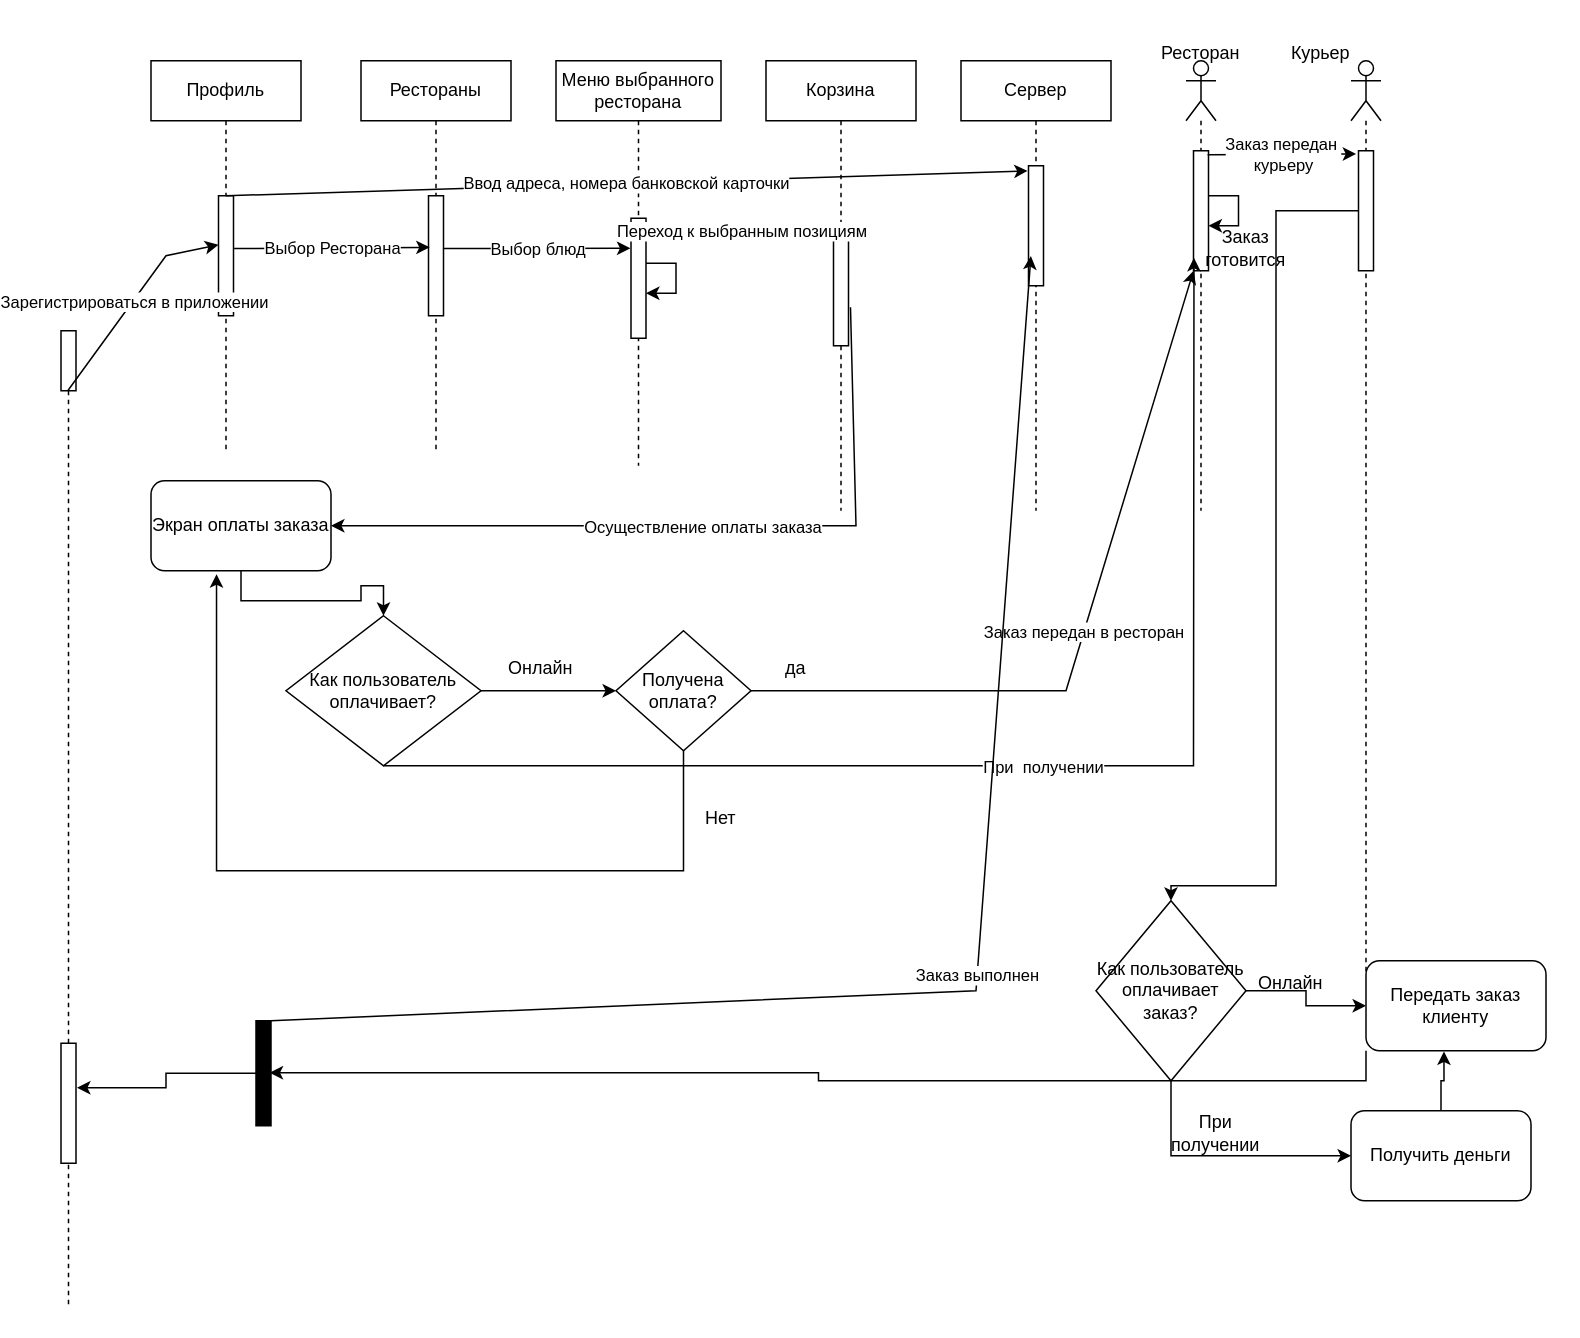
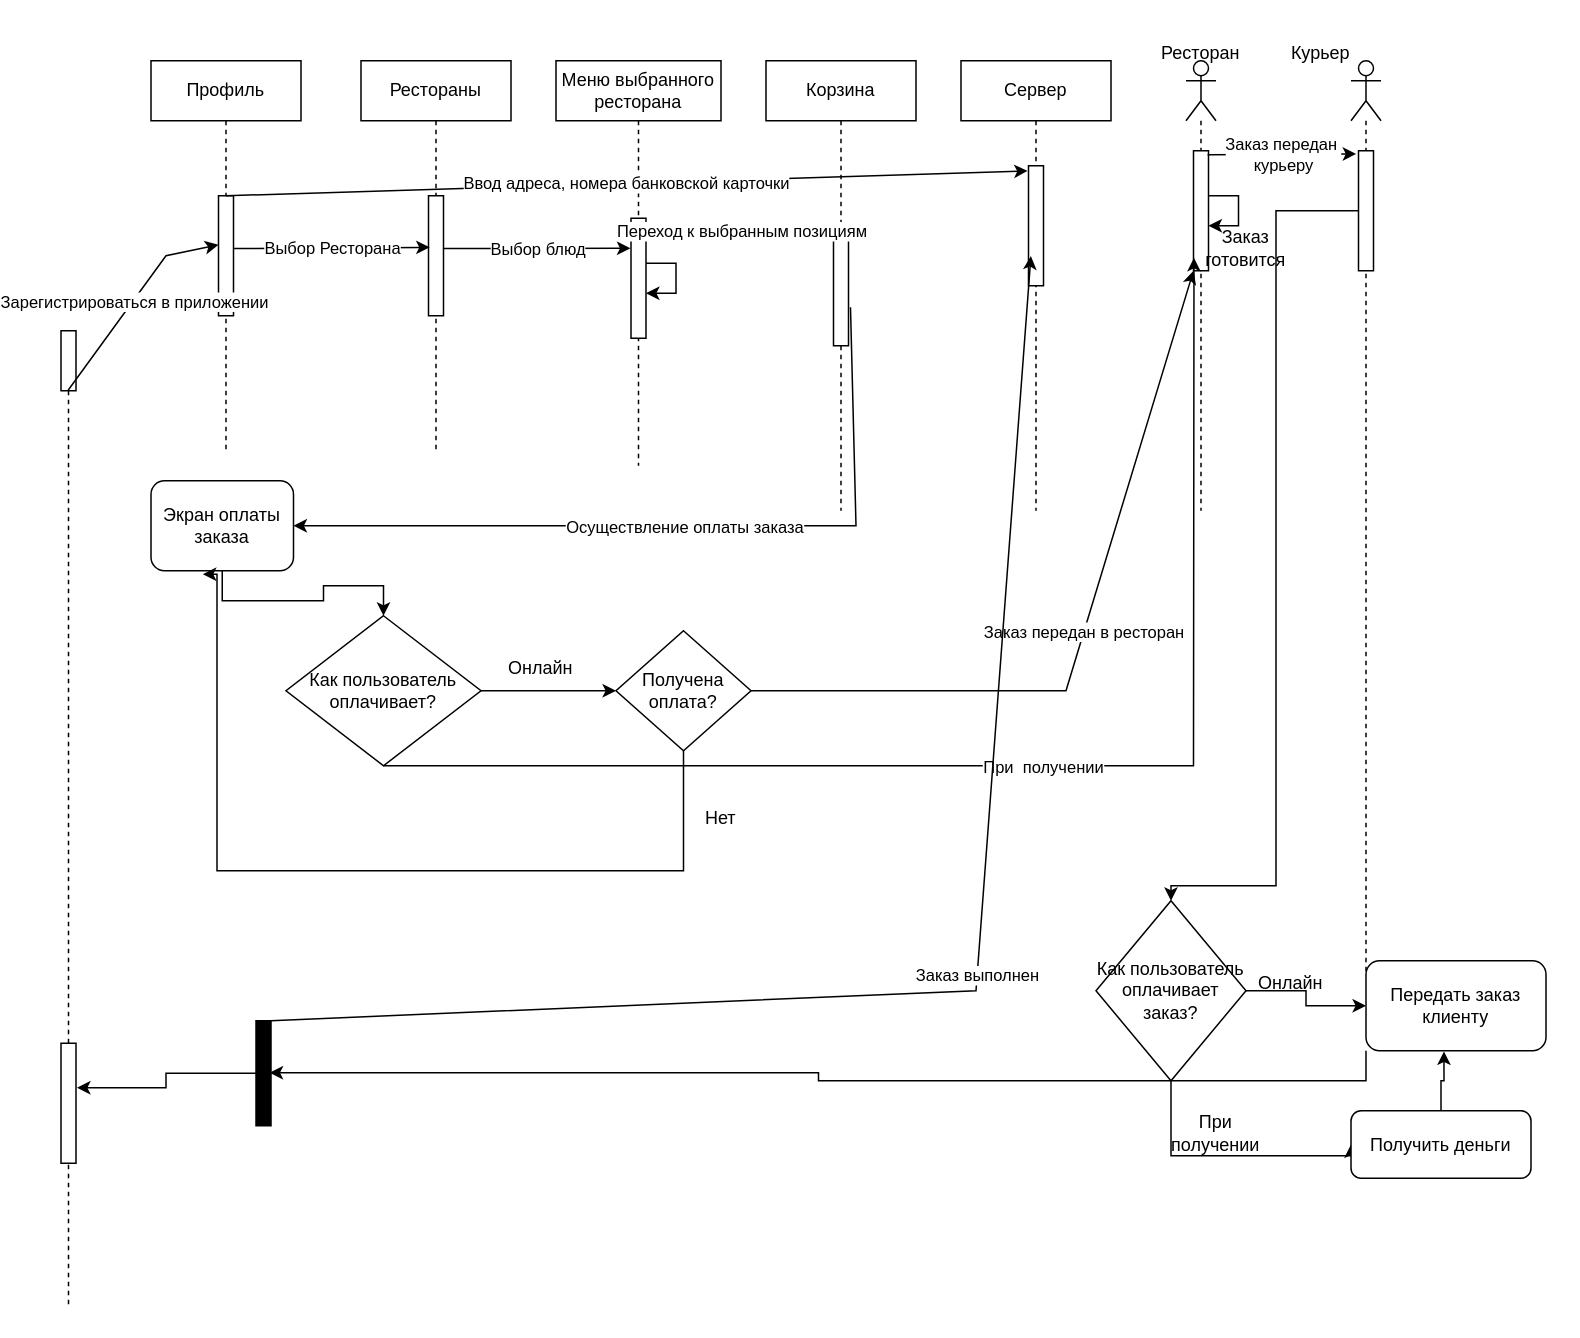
(241, 526) -> (222, 526)
(796, 668) -> none
(1441, 1156) -> (1441, 1145)
